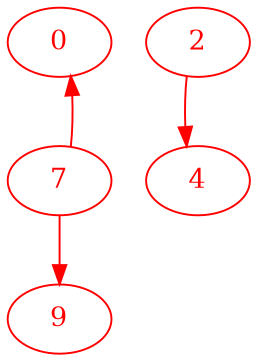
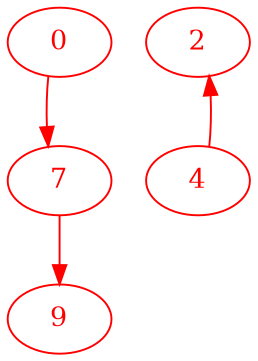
(185, 102) -> (211, 121)
(72, 121) -> (47, 102)
